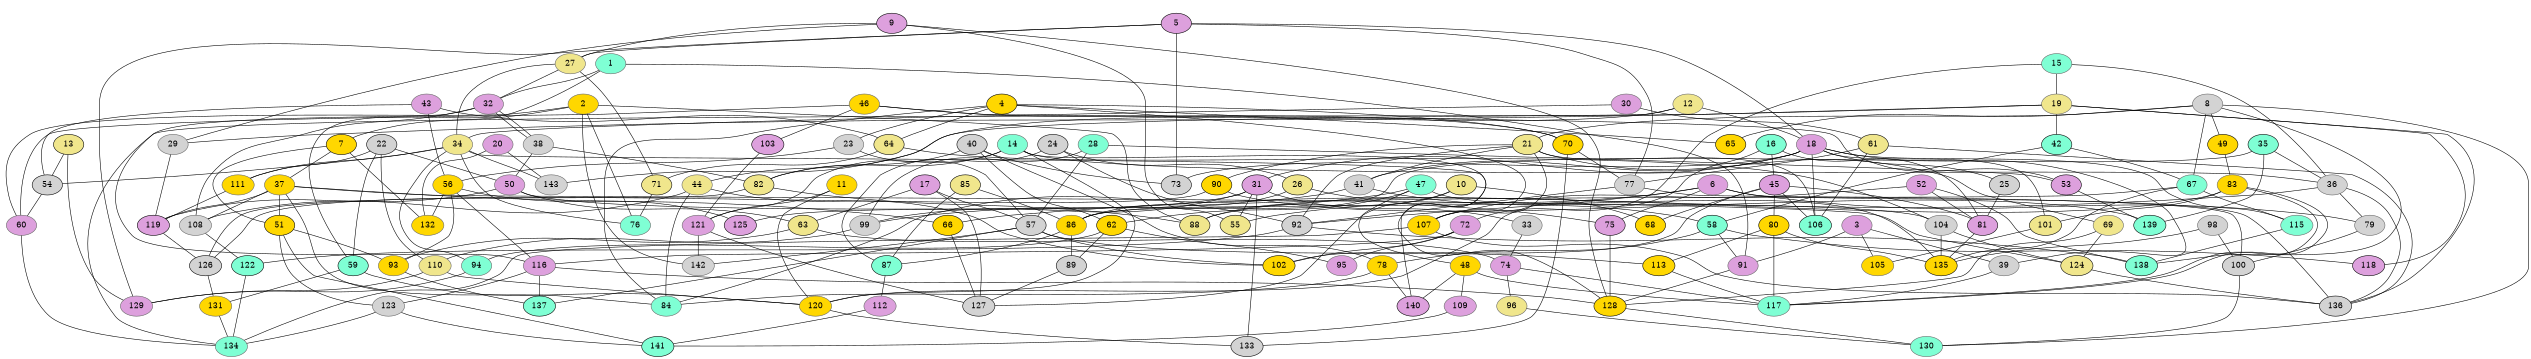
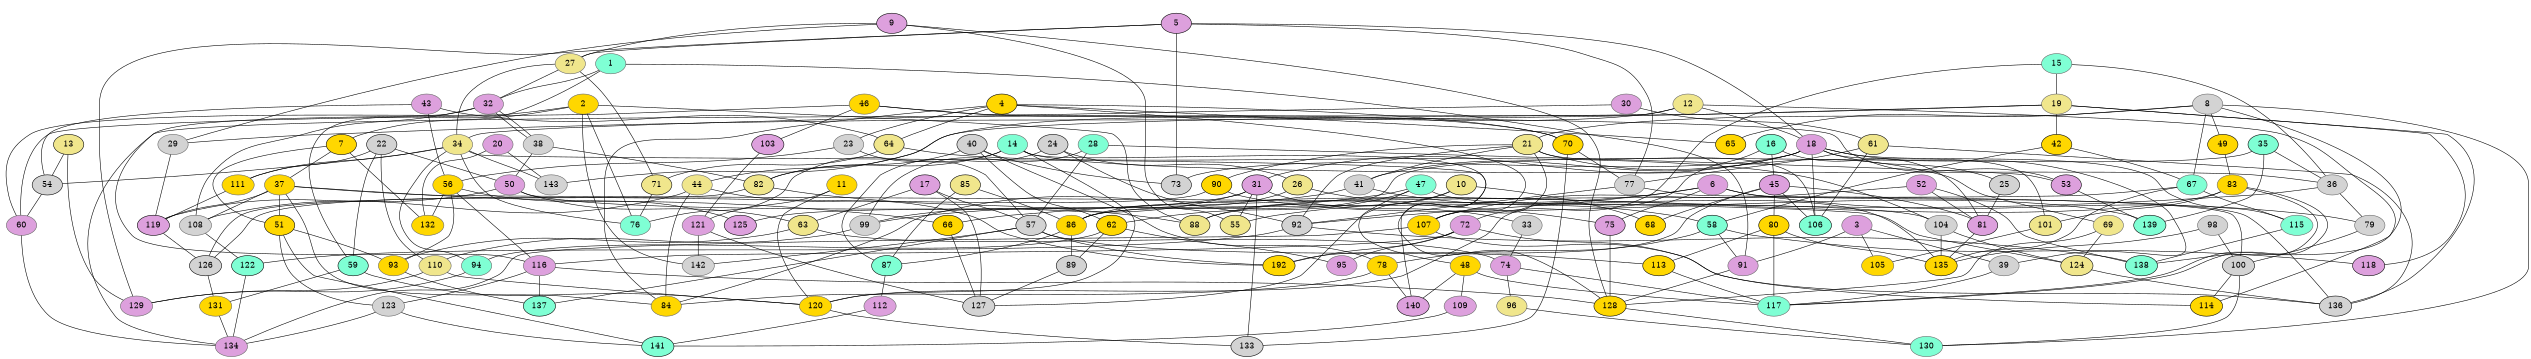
(2057, 145) -> (2057, 145)
(821, 175) -> (794, 177)
(2400, 244) -> none
(1279, 266) -> (1279, 266)
(666, 306) -> (666, 306)
none -> (2207, 306)
(231, 347) -> (231, 347)
